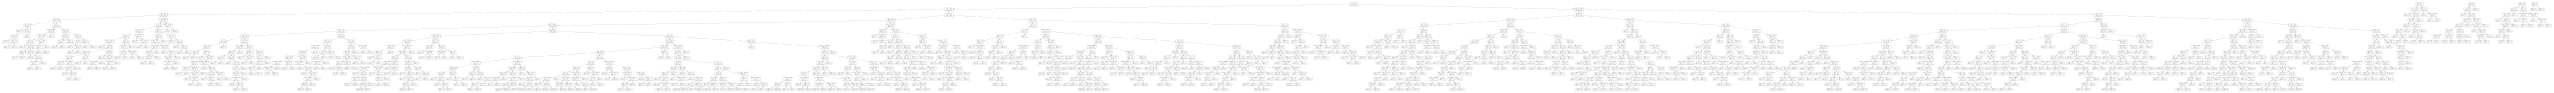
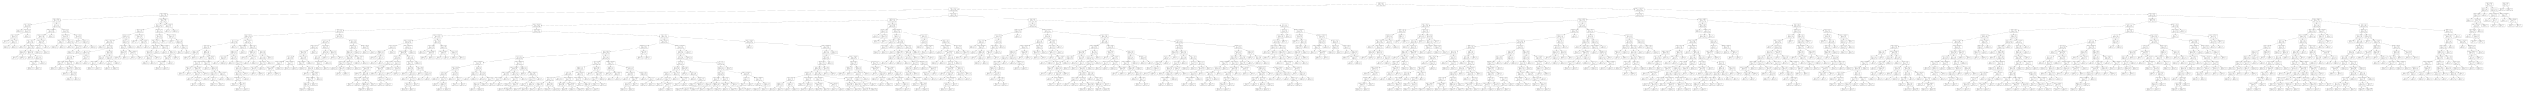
none -> (1471, 47)
